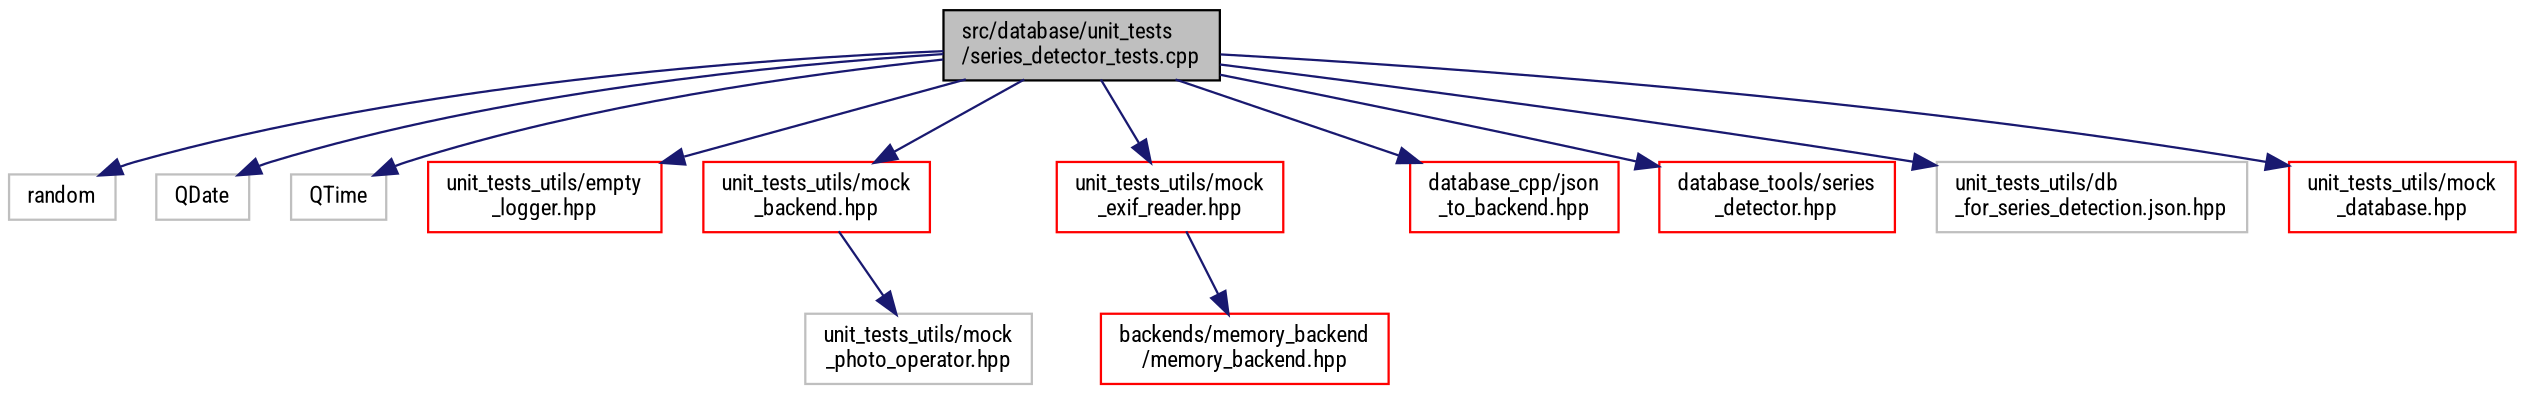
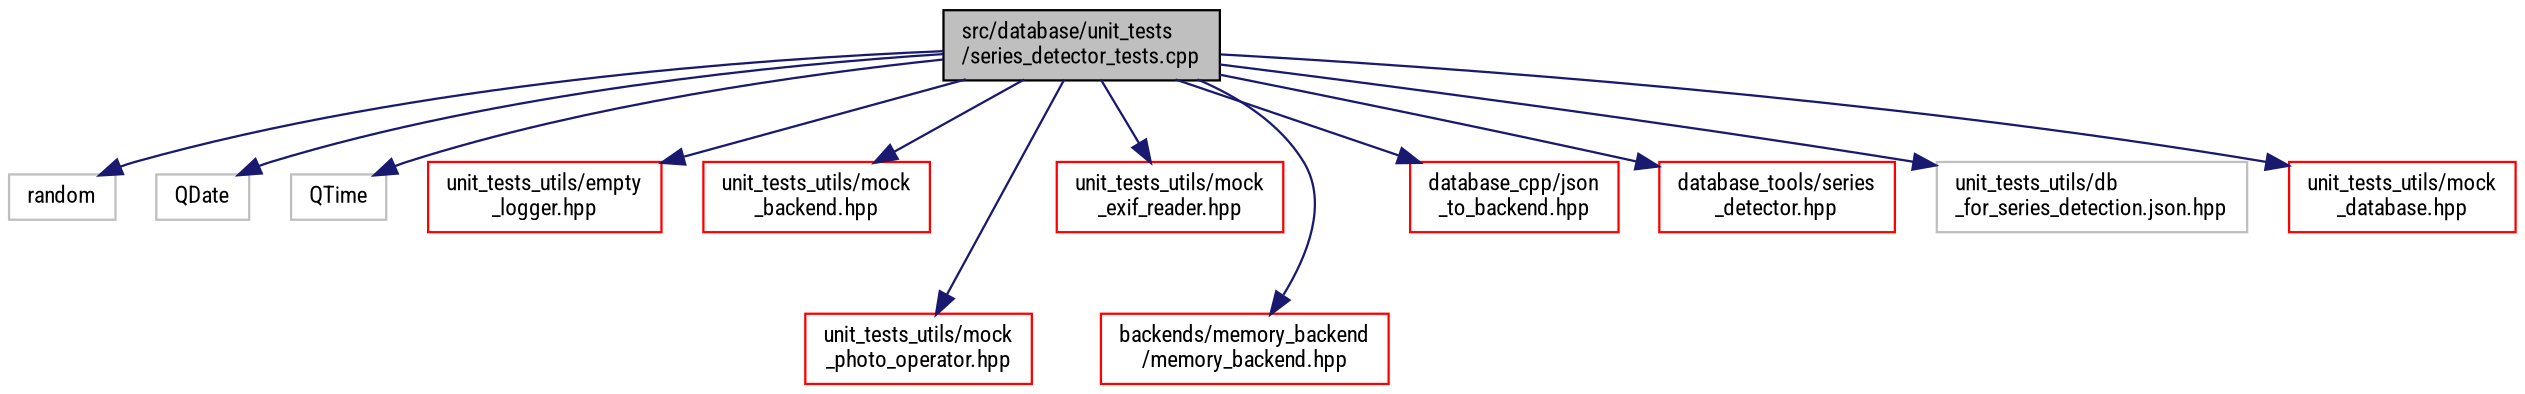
(1202, 263) -> (1305, 164)
(861, 264) -> (1006, 187)
(919, 349) -> (919, 349)
